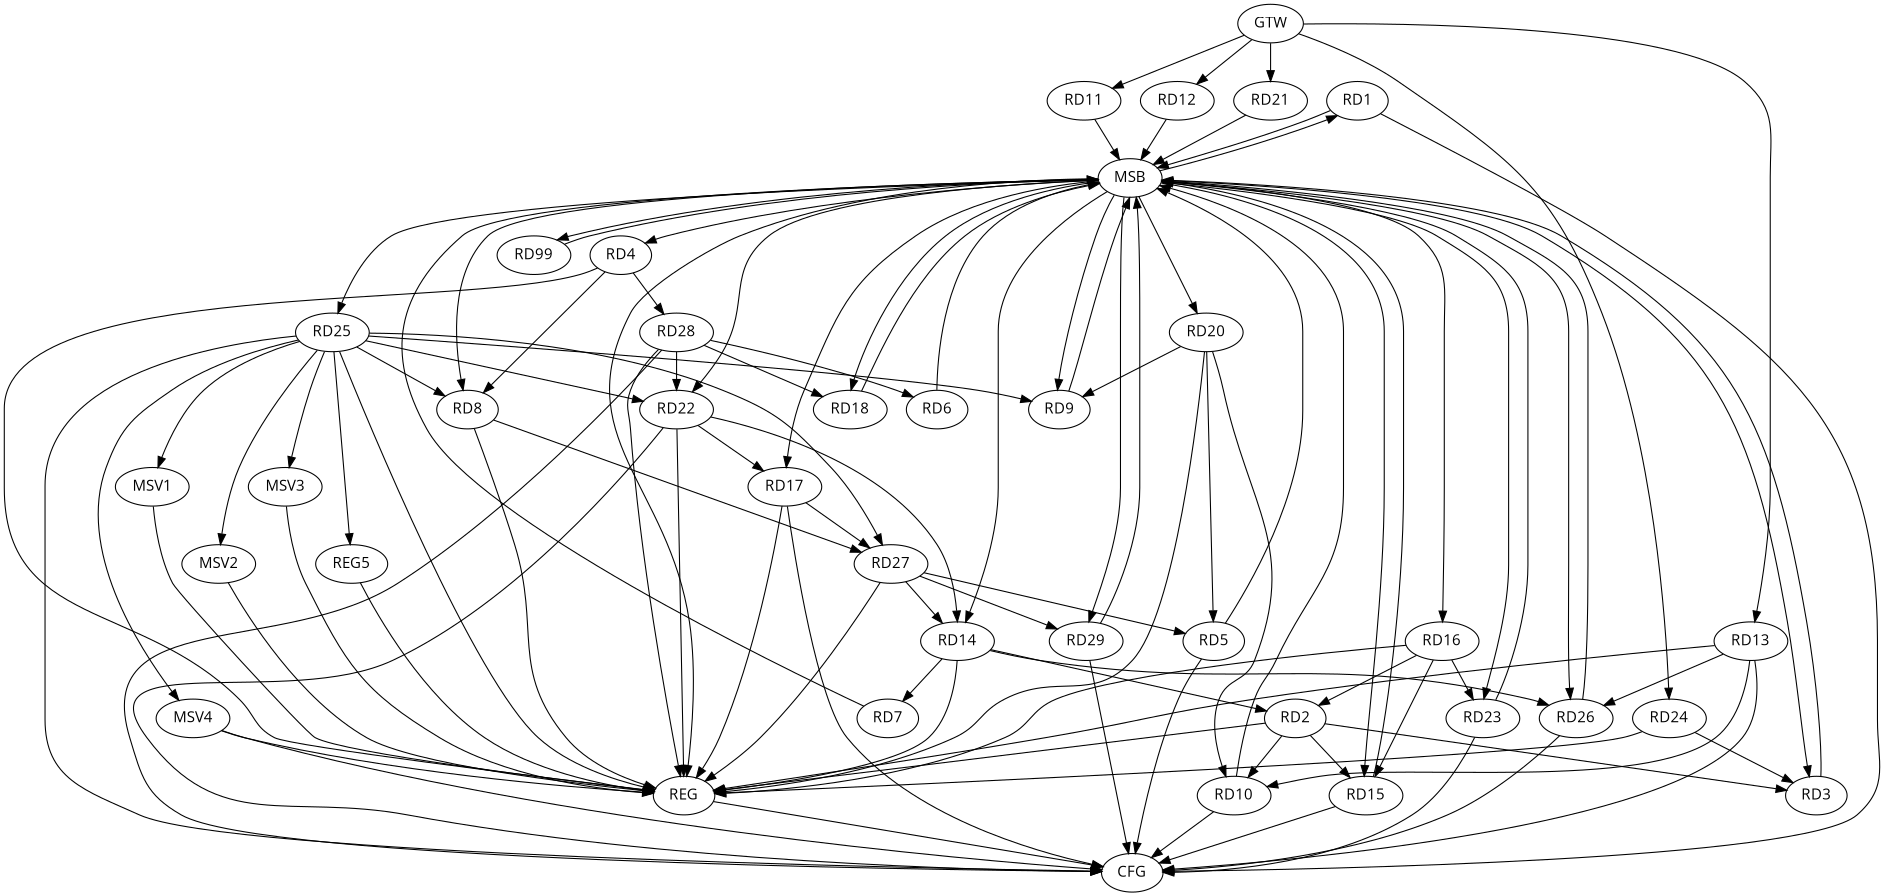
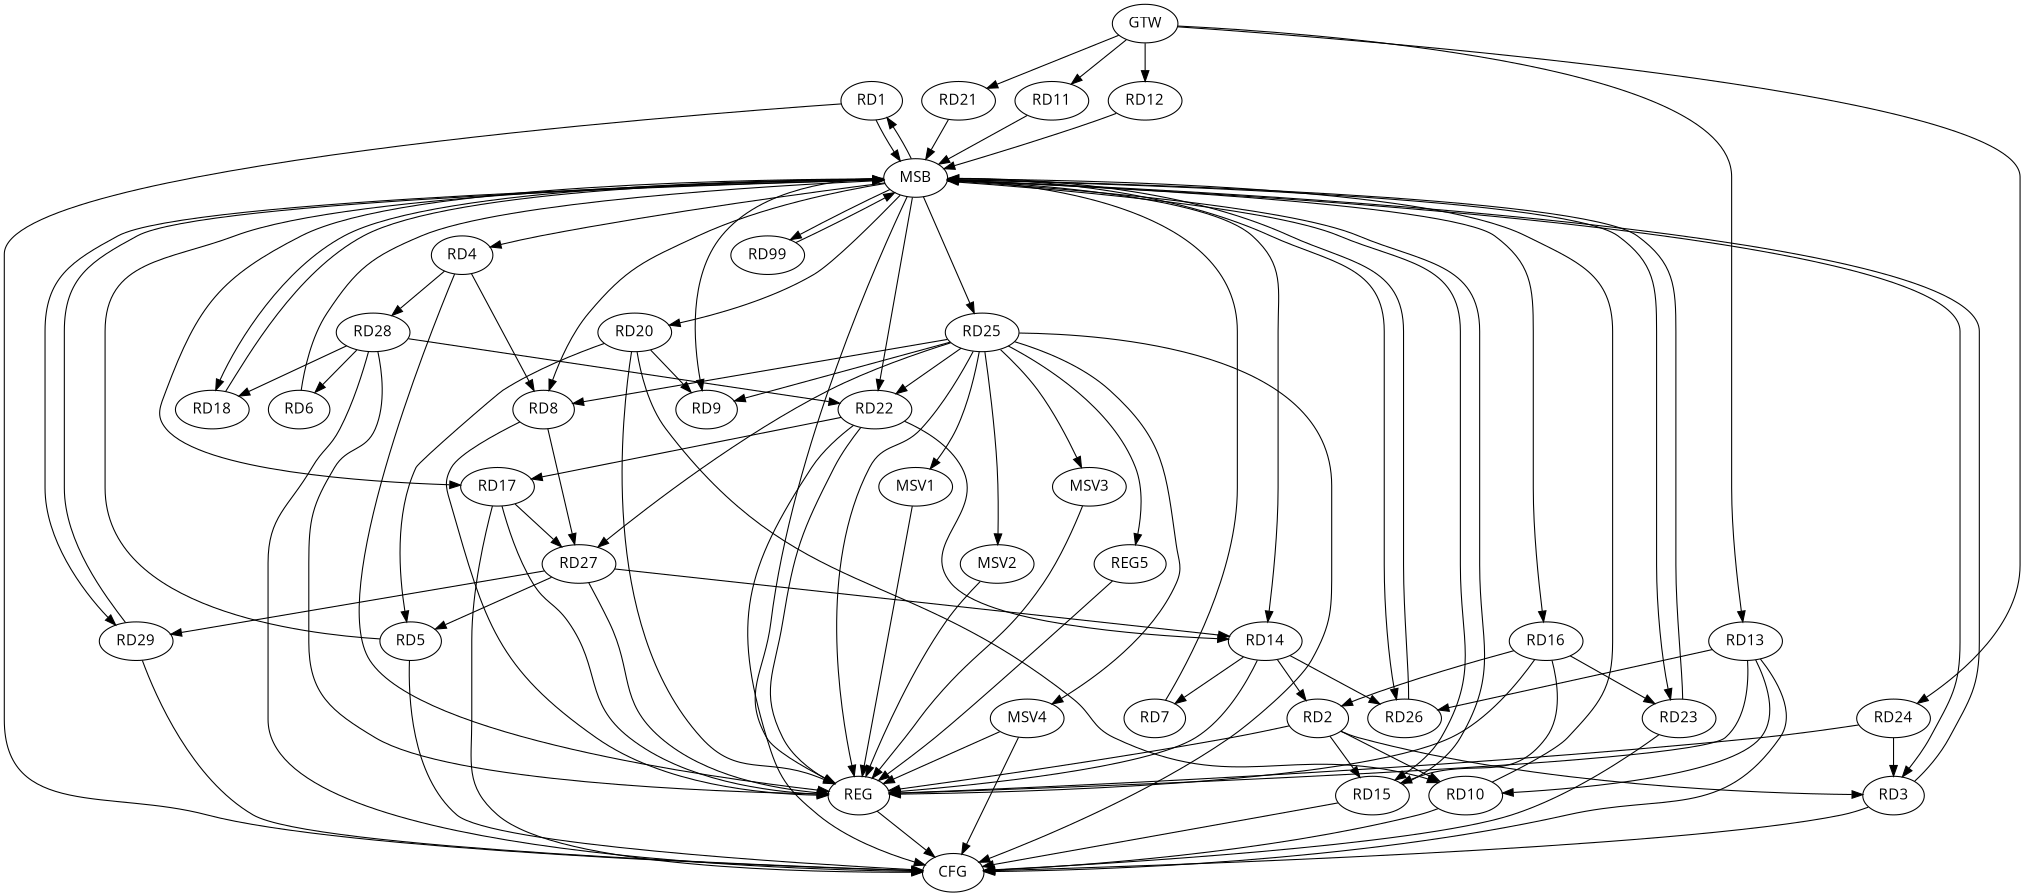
(1095, 299) -> none
(1390, 835) -> (1433, 853)
